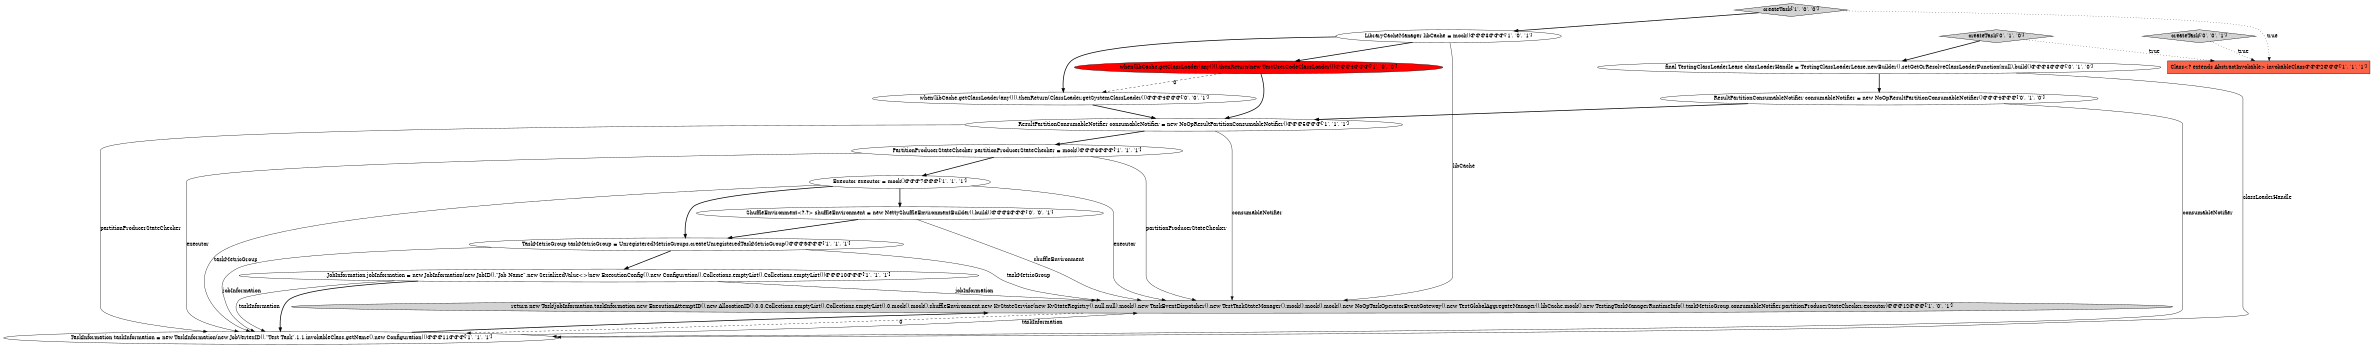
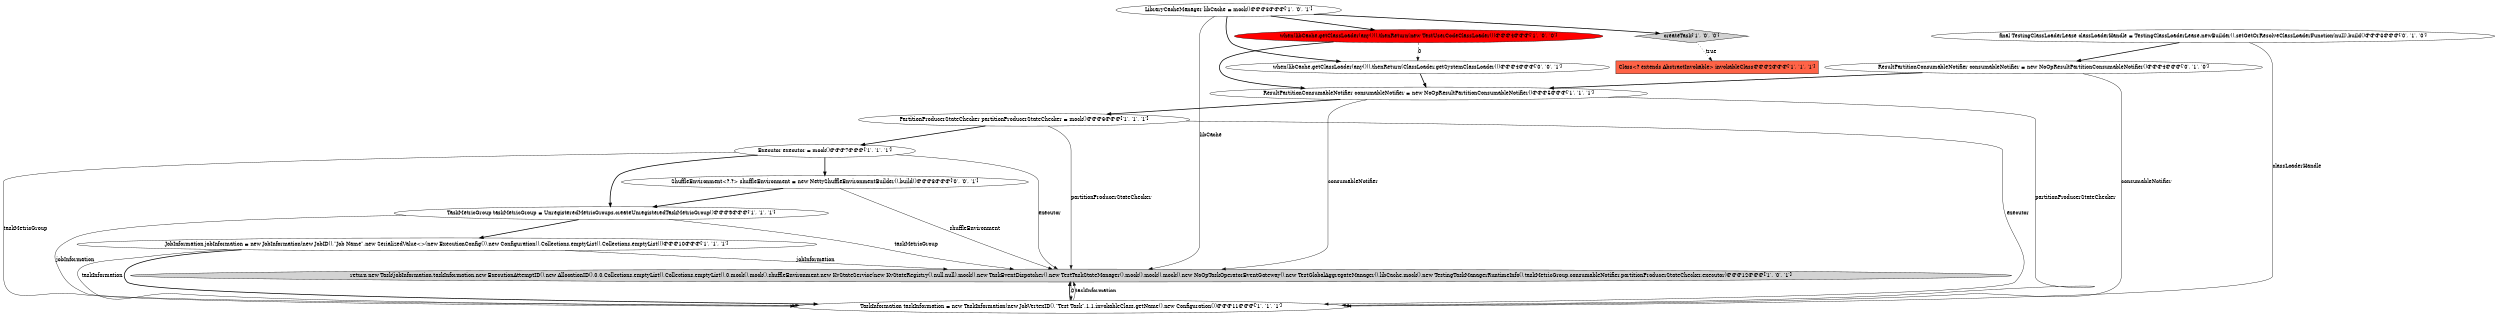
(1638, 22) -> (1485, 23)
(1996, 36) -> none
(2199, 36) -> none
